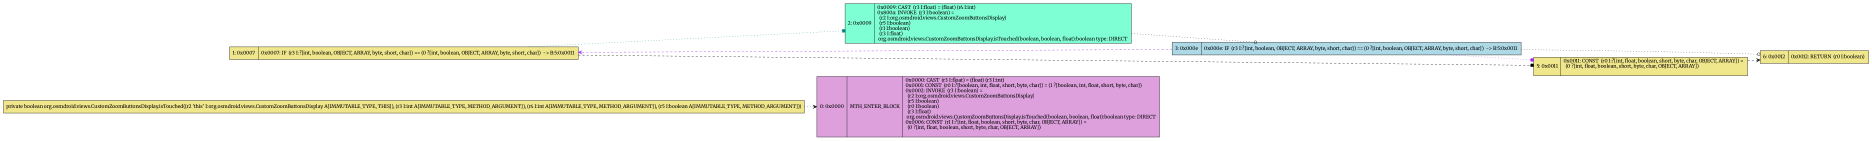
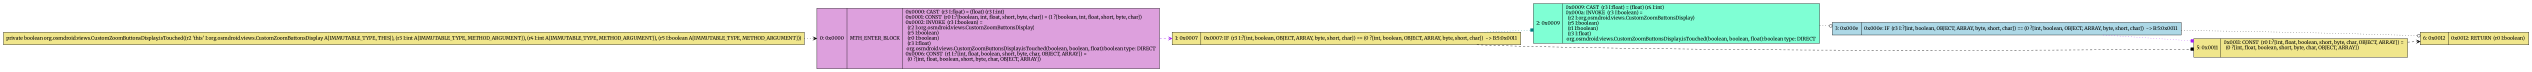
(916, 13) -> (1605, 13)
(877, 51) -> (1164, 38)
